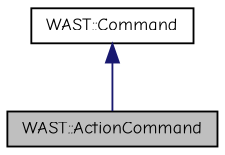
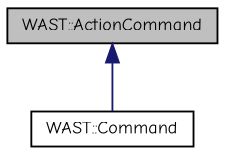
(112, 87) -> (112, 87)
